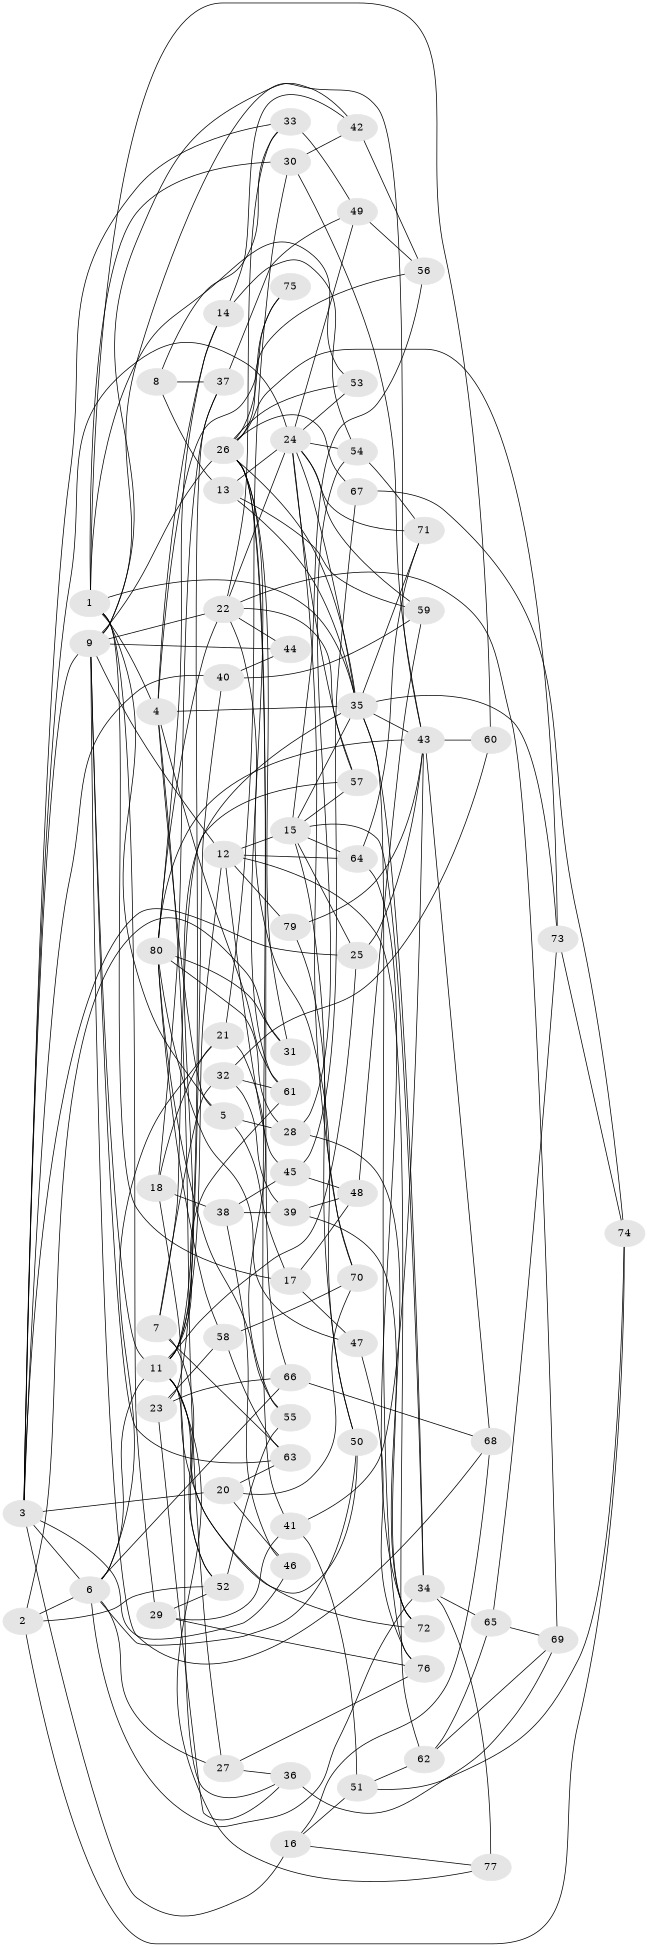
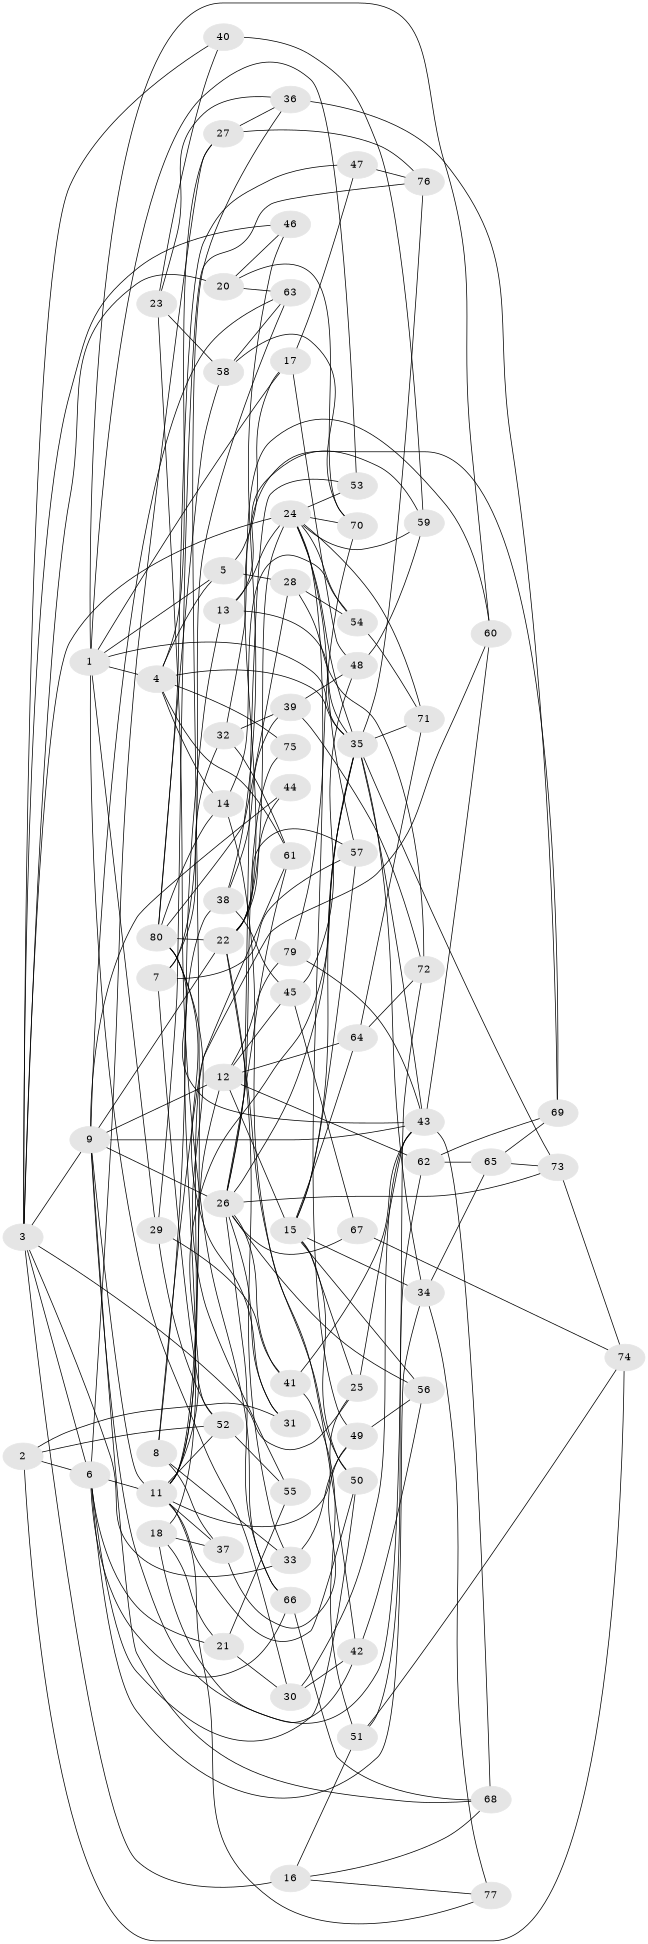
(257, 664) -> none
none -> (282, 924)
